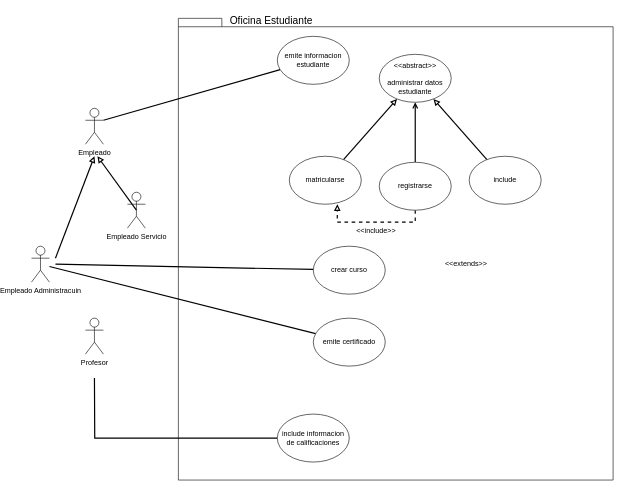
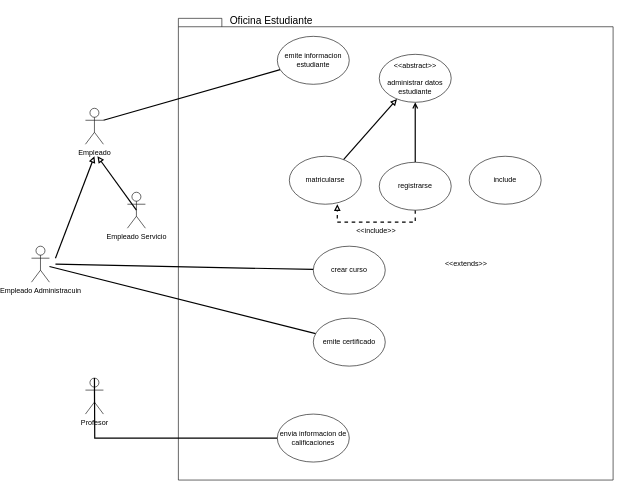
(463, 132) -> none
(95, 336) -> (95, 396)
(314, 438) -> (314, 438)
